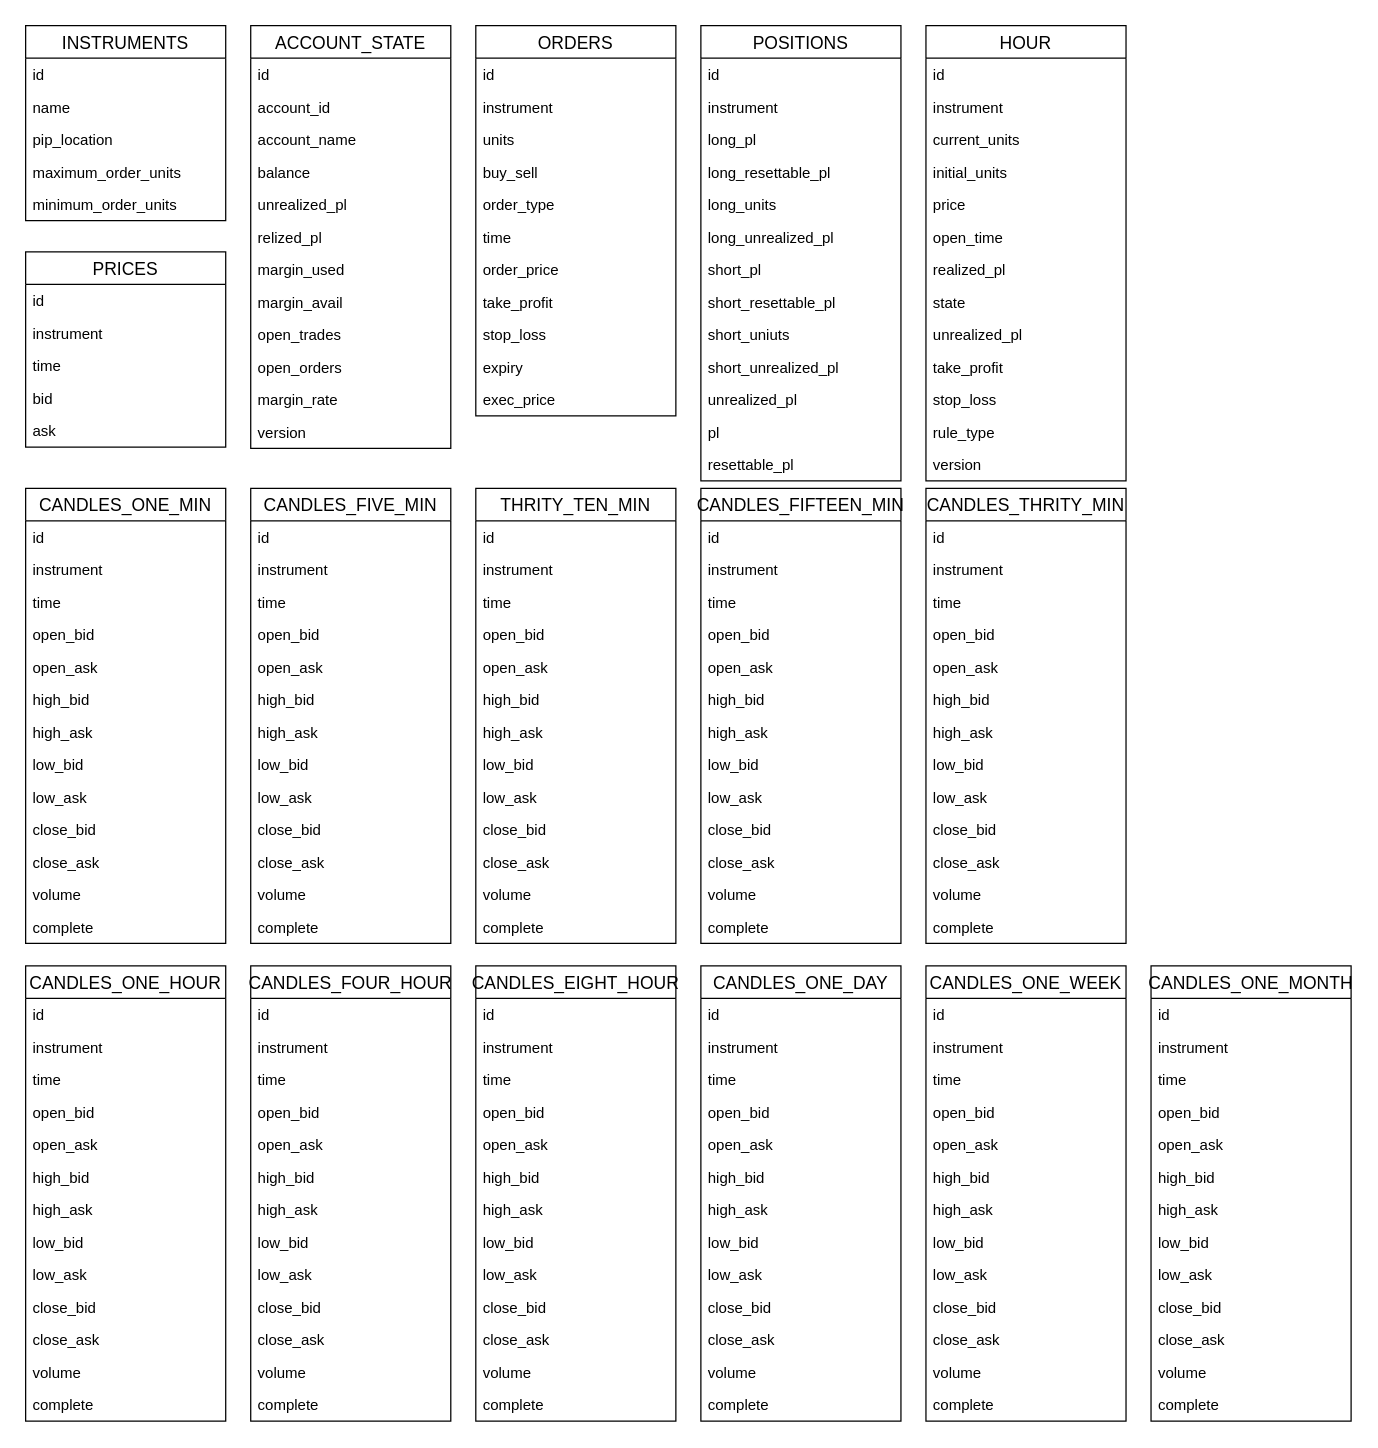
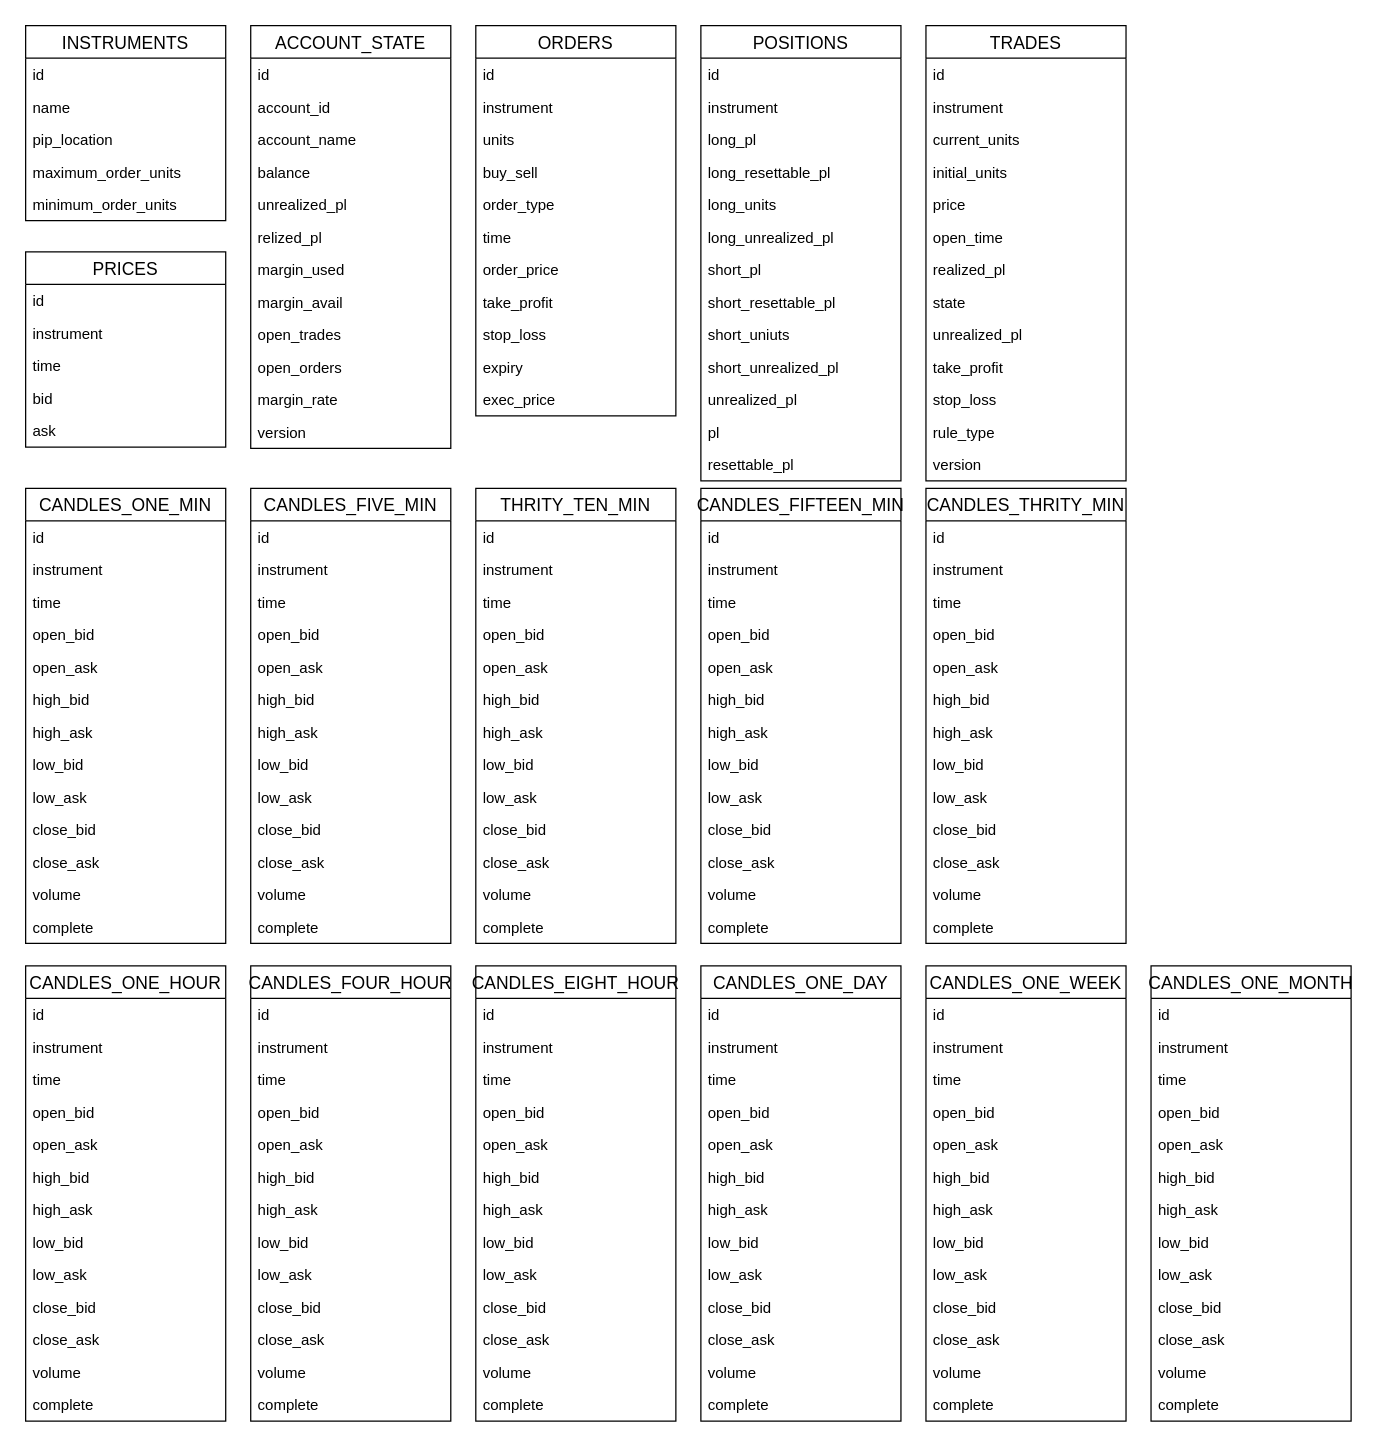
(1025, 43) -> (1025, 43)
